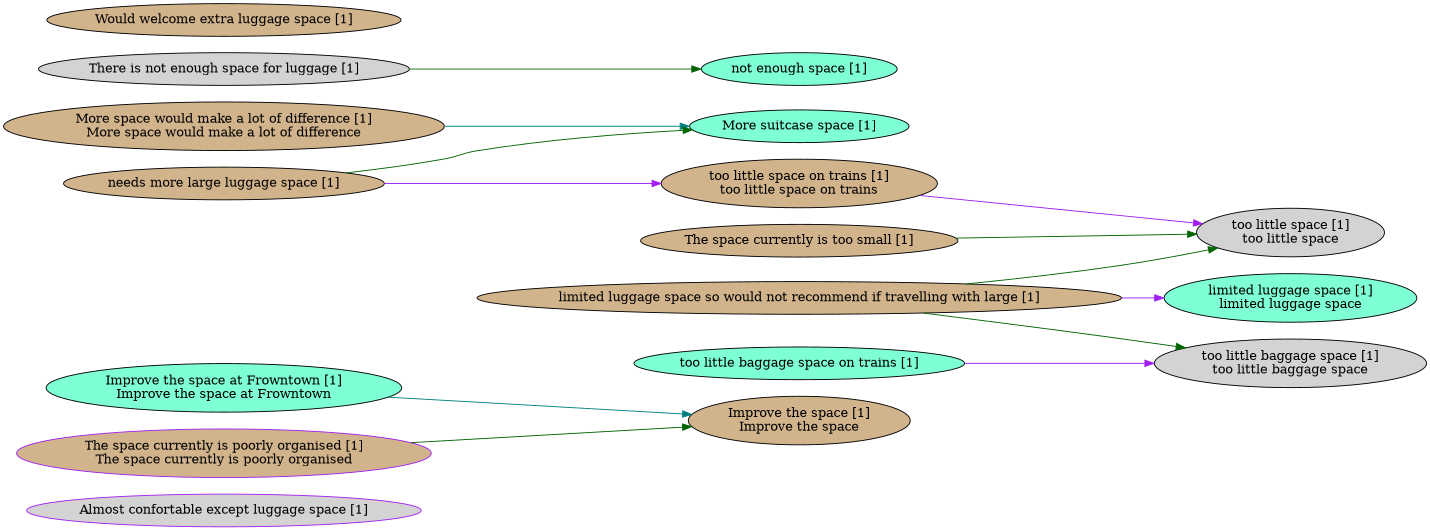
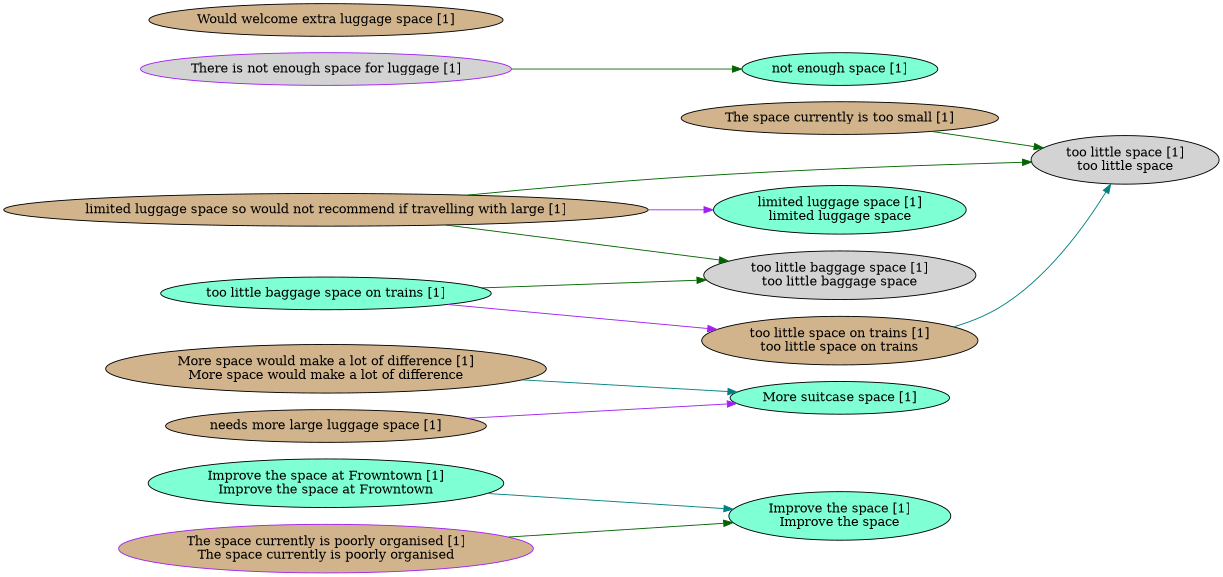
(224, 69) -> (326, 69)
(514, 145) -> (597, 411)
(518, 183) -> (578, 317)
(1057, 209) -> (1042, 274)
(1055, 363) -> (589, 284)
(799, 421) -> (840, 516)
(224, 510) -> none
